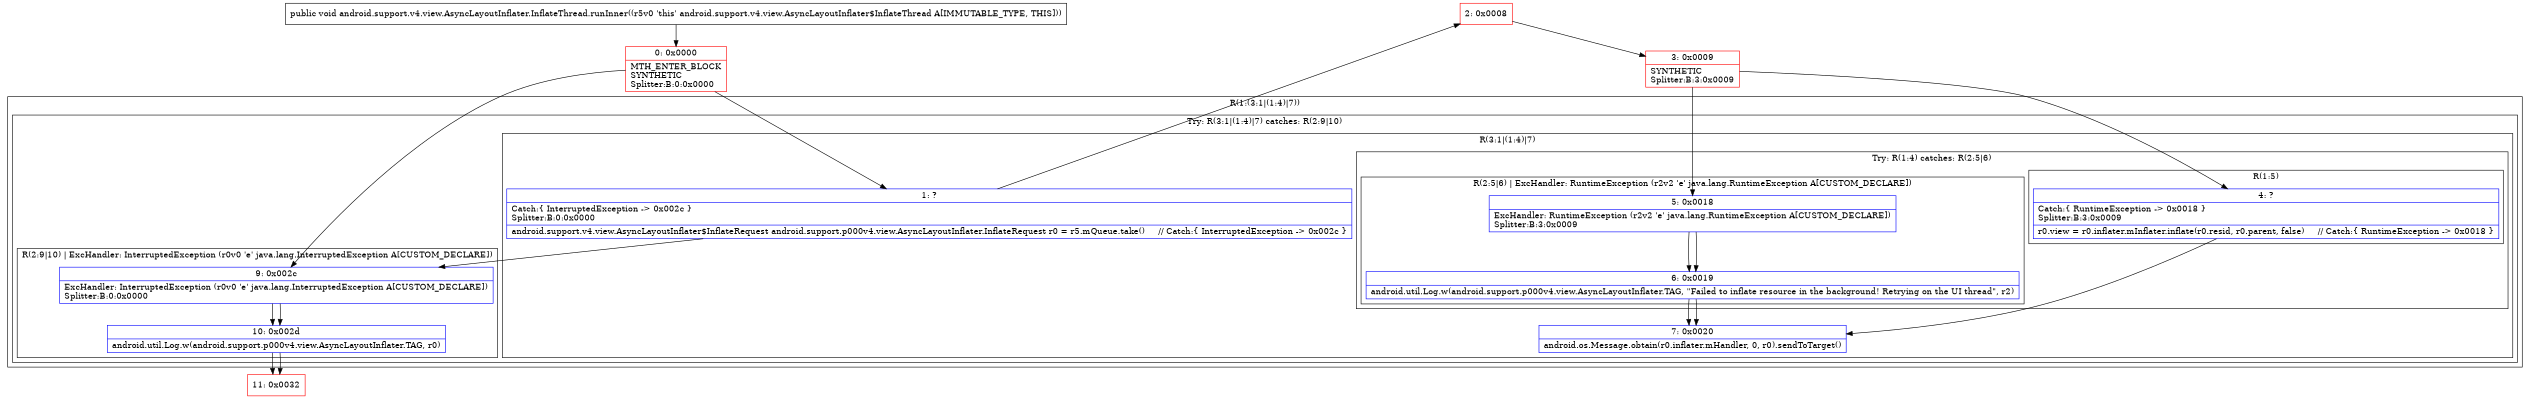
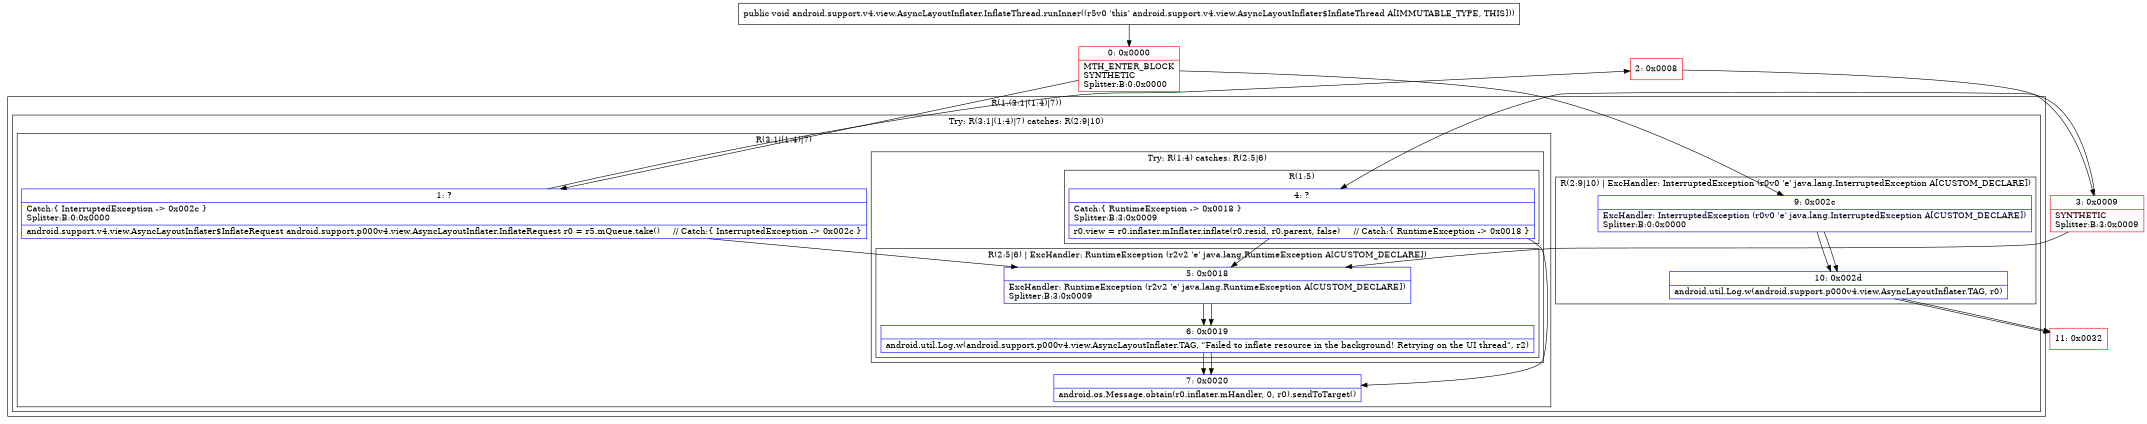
none -> (1251, 252)
(574, 253) -> (860, 253)
